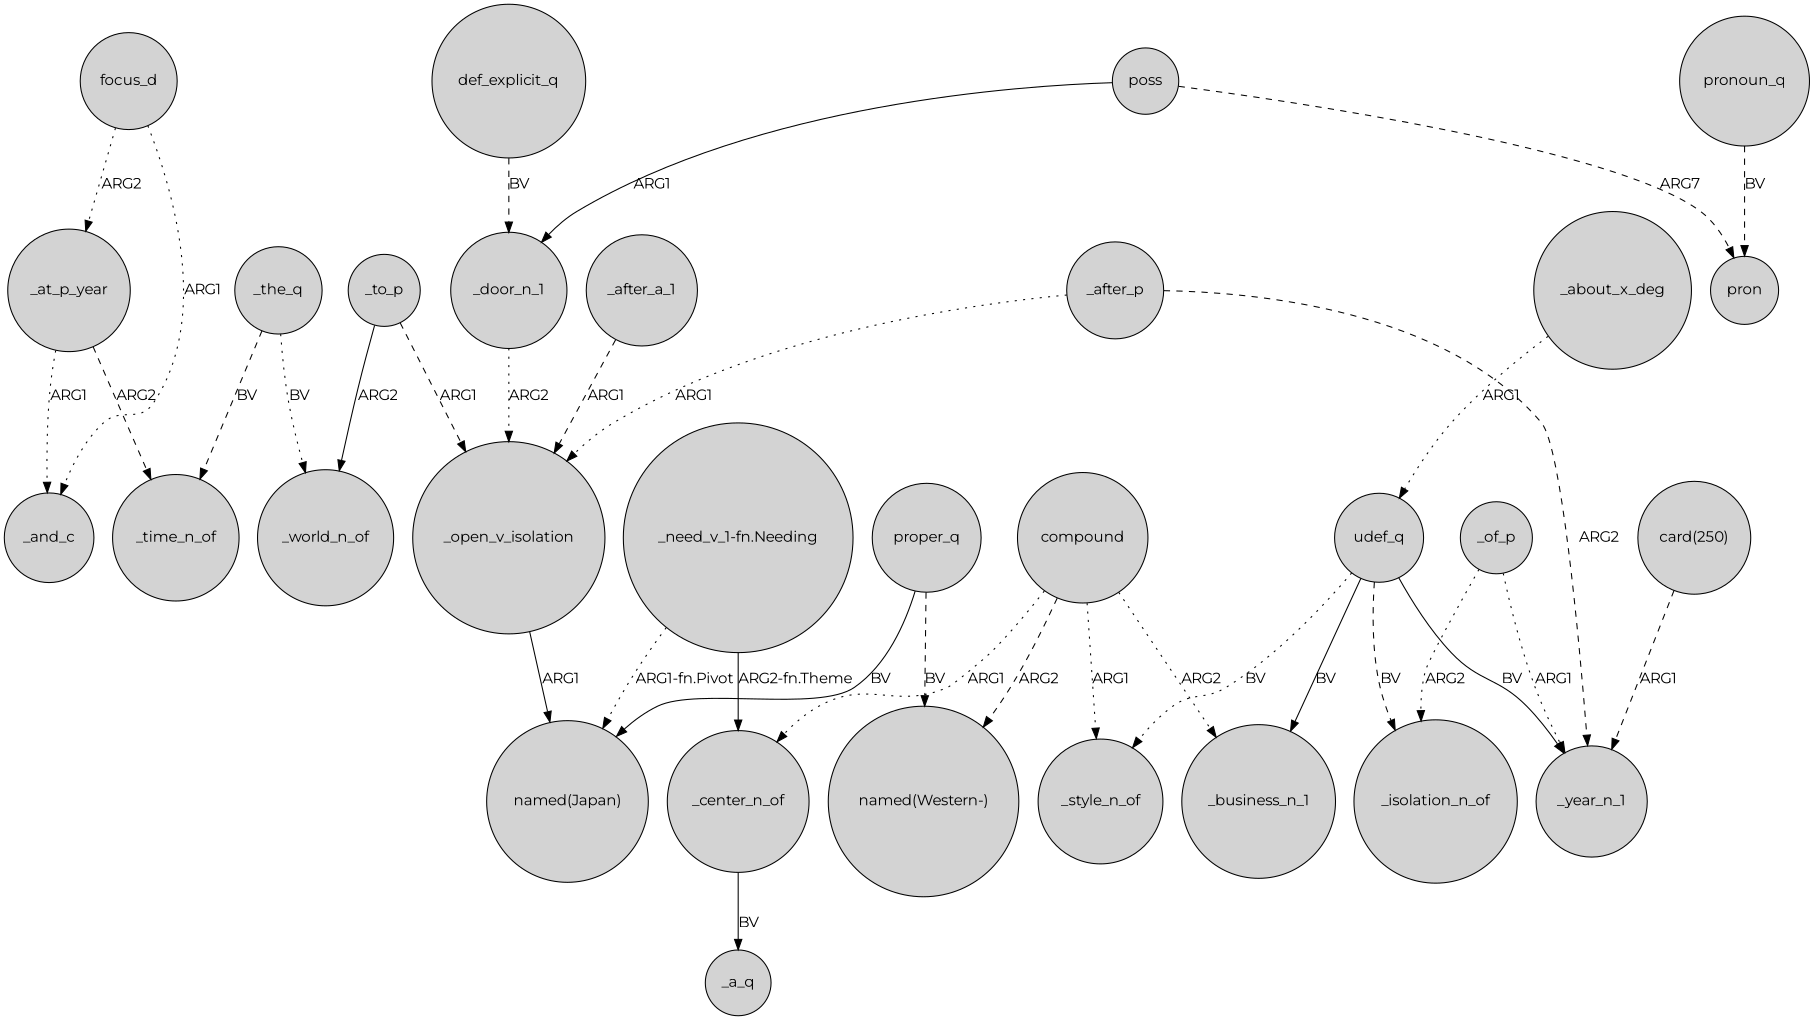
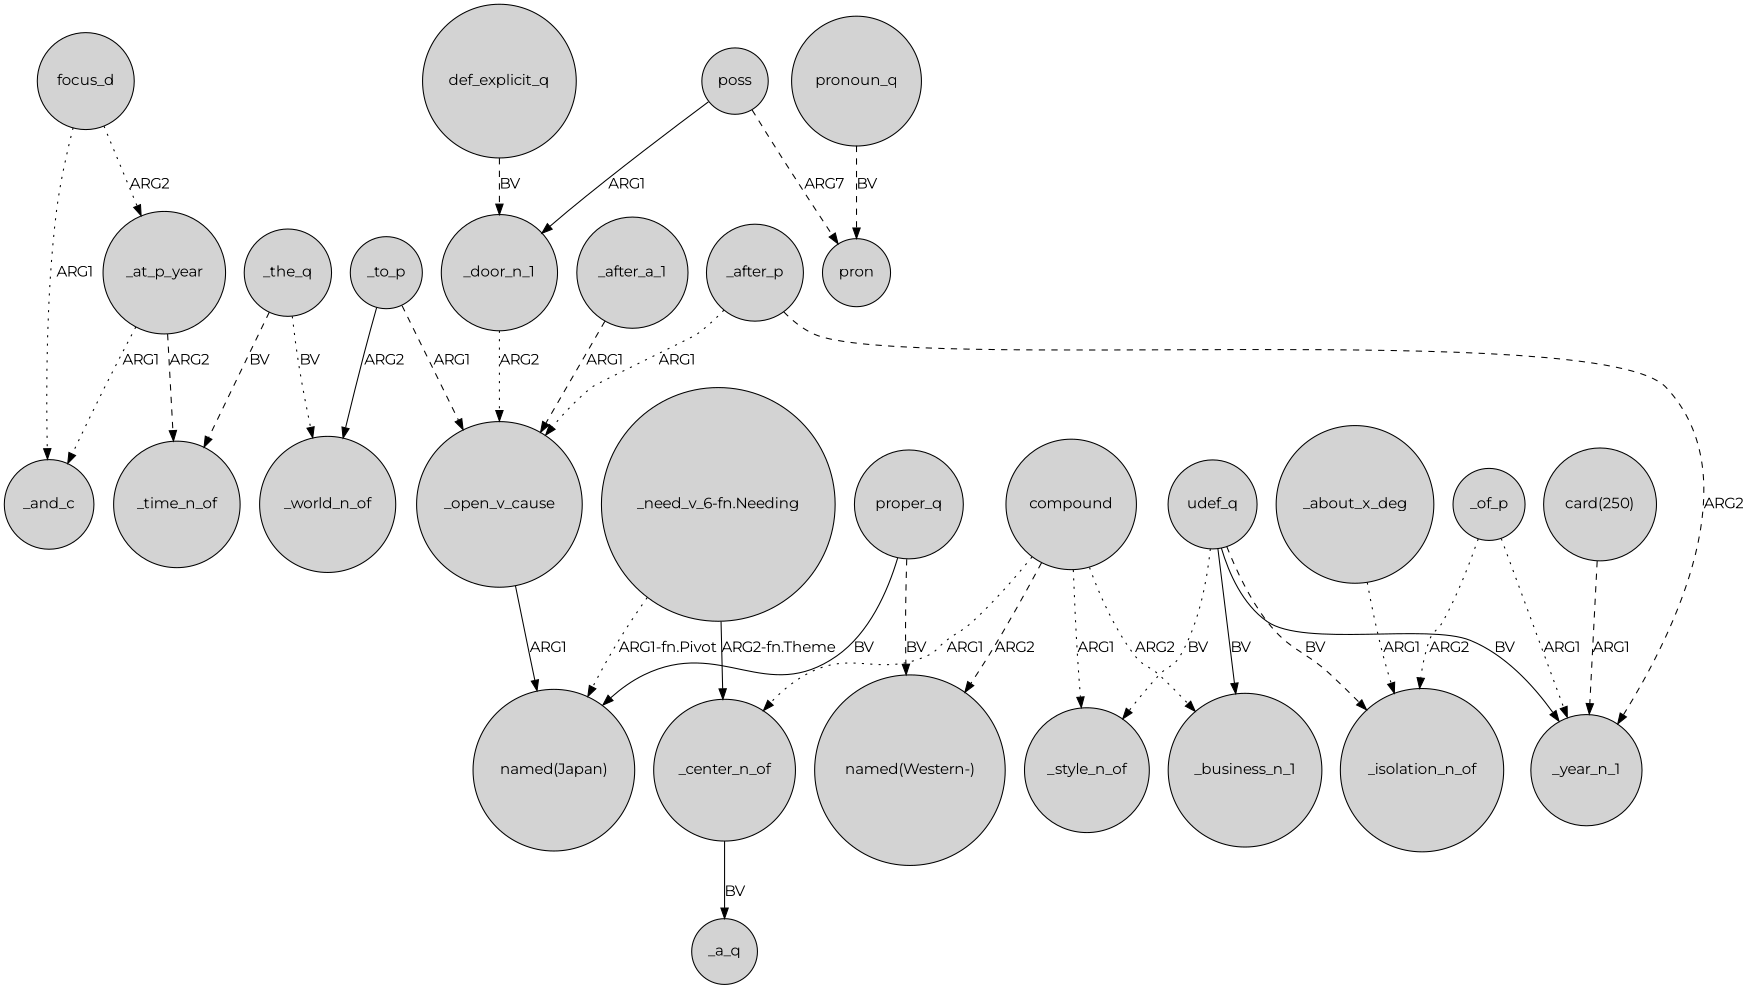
(1468, 405) -> (1376, 626)
(509, 538) -> (499, 504)
(738, 538) -> (718, 504)
